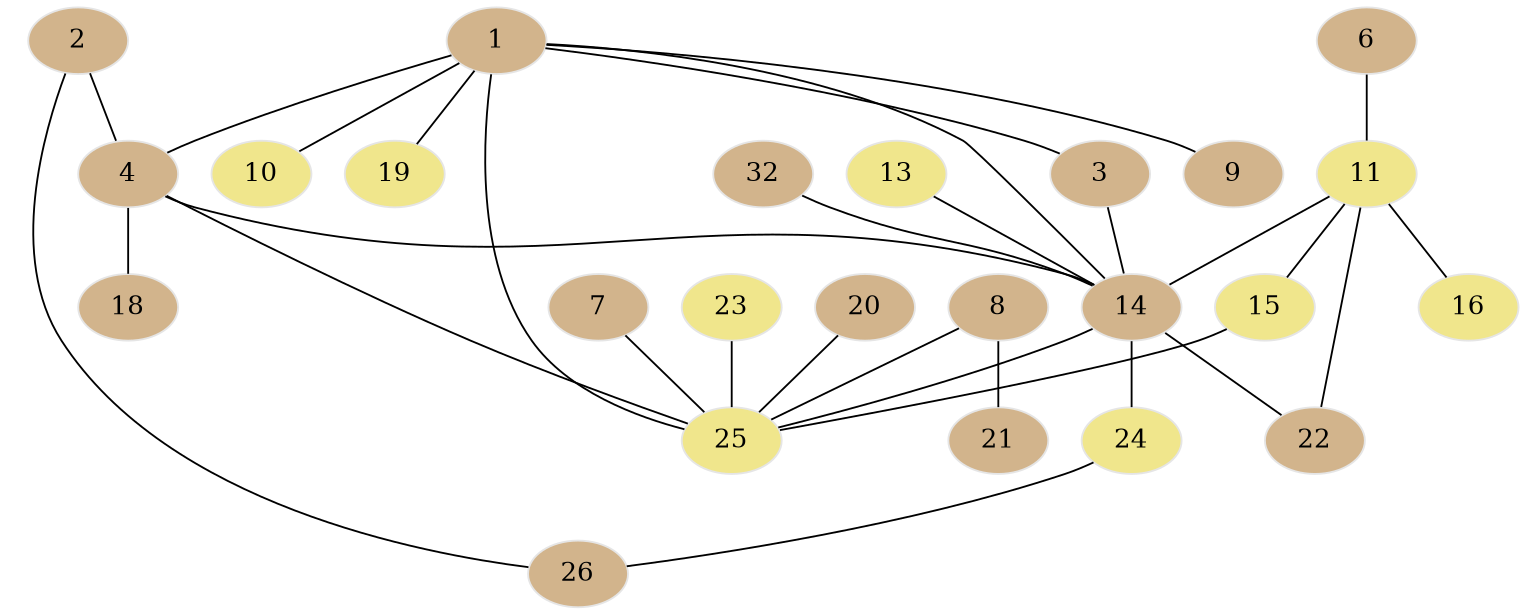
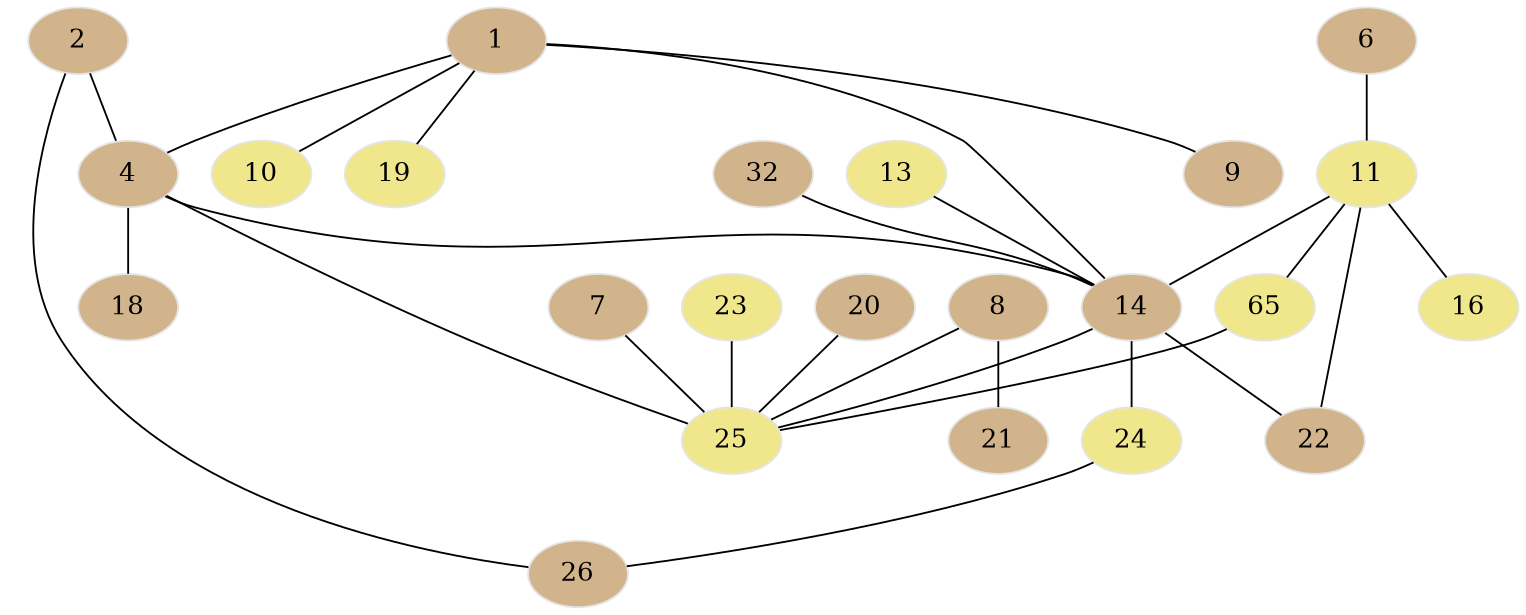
(1100, 174) -> none
(510, 299) -> none
(1265, 307) -> (1265, 307)
